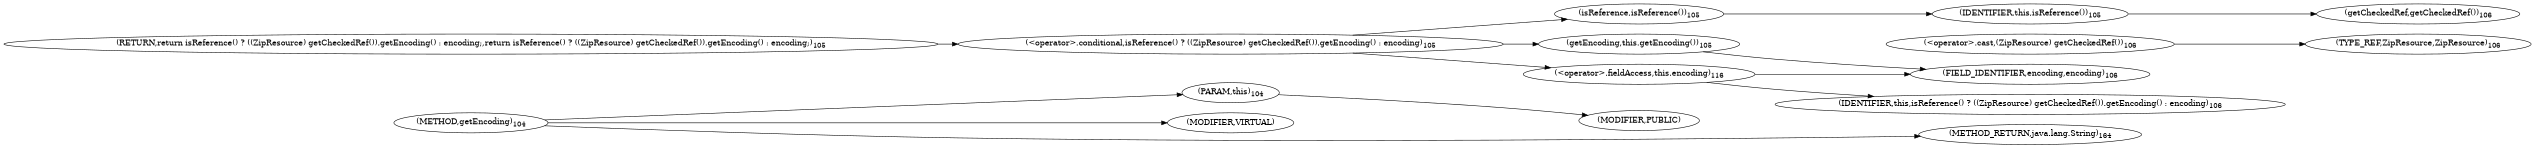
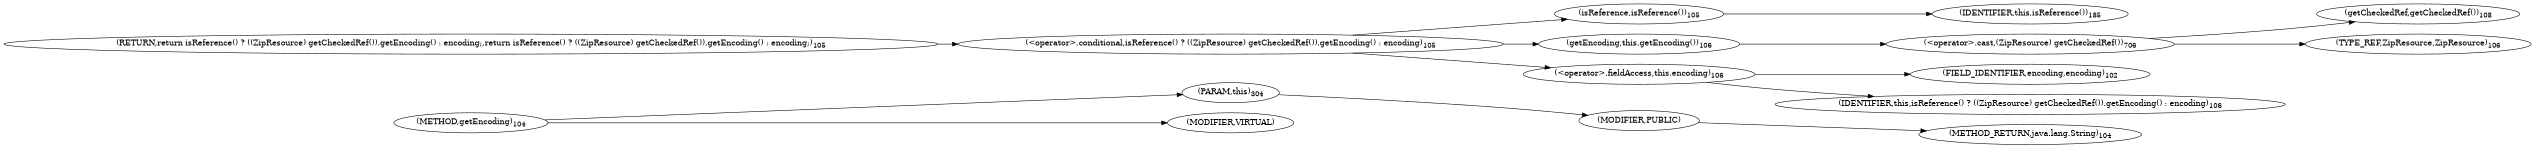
(2095, 13) -> (2095, 13)
(2485, 13) -> (2485, 13)
(2220, 14) -> (2249, 32)
(1706, 43) -> (1706, 43)
(2130, 43) -> (2130, 43)
(1811, 62) -> (1810, 44)
(1717, 73) -> (1717, 73)
(2111, 73) -> (2111, 73)
(1257, 92) -> (1257, 92)
(2105, 134) -> (2105, 134)
(1230, 140) -> (1809, 127)
